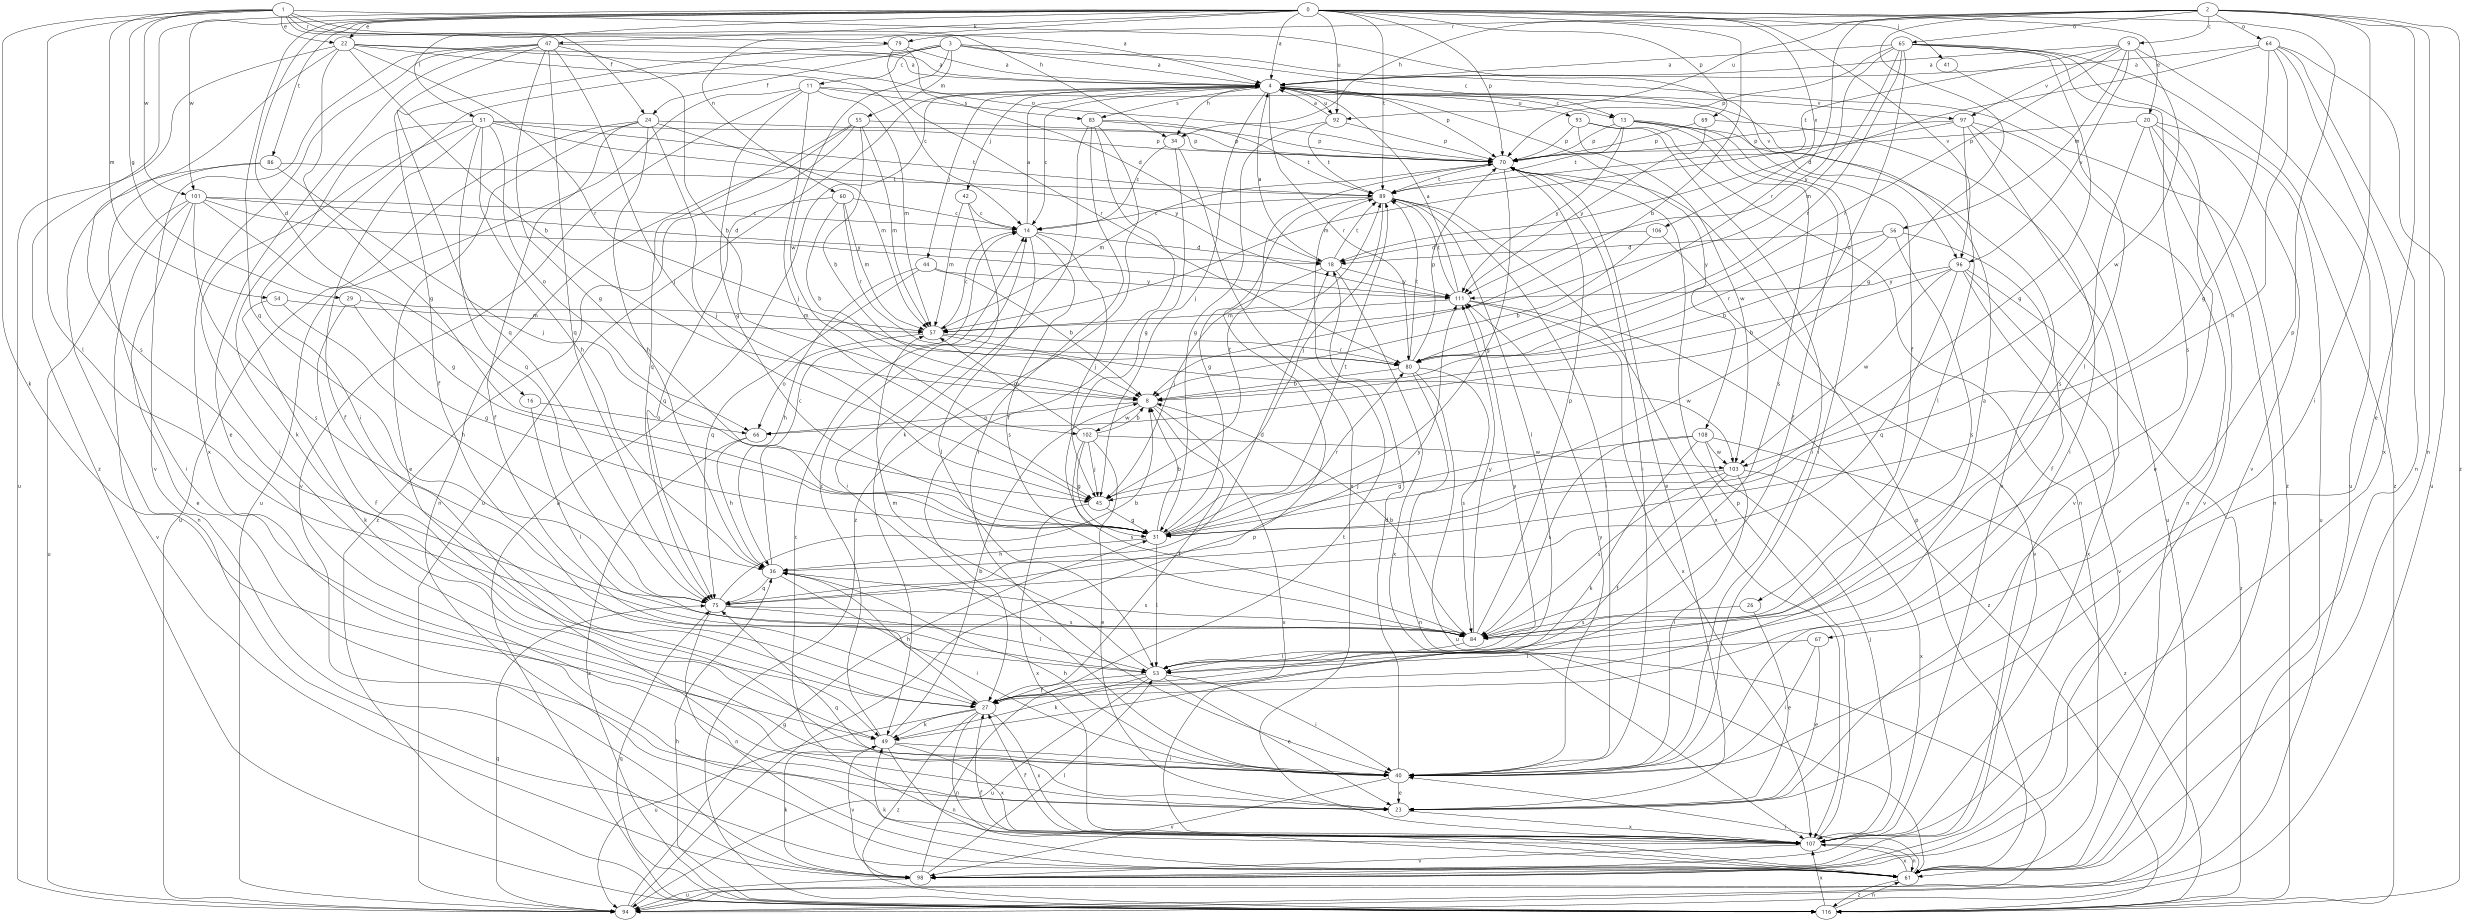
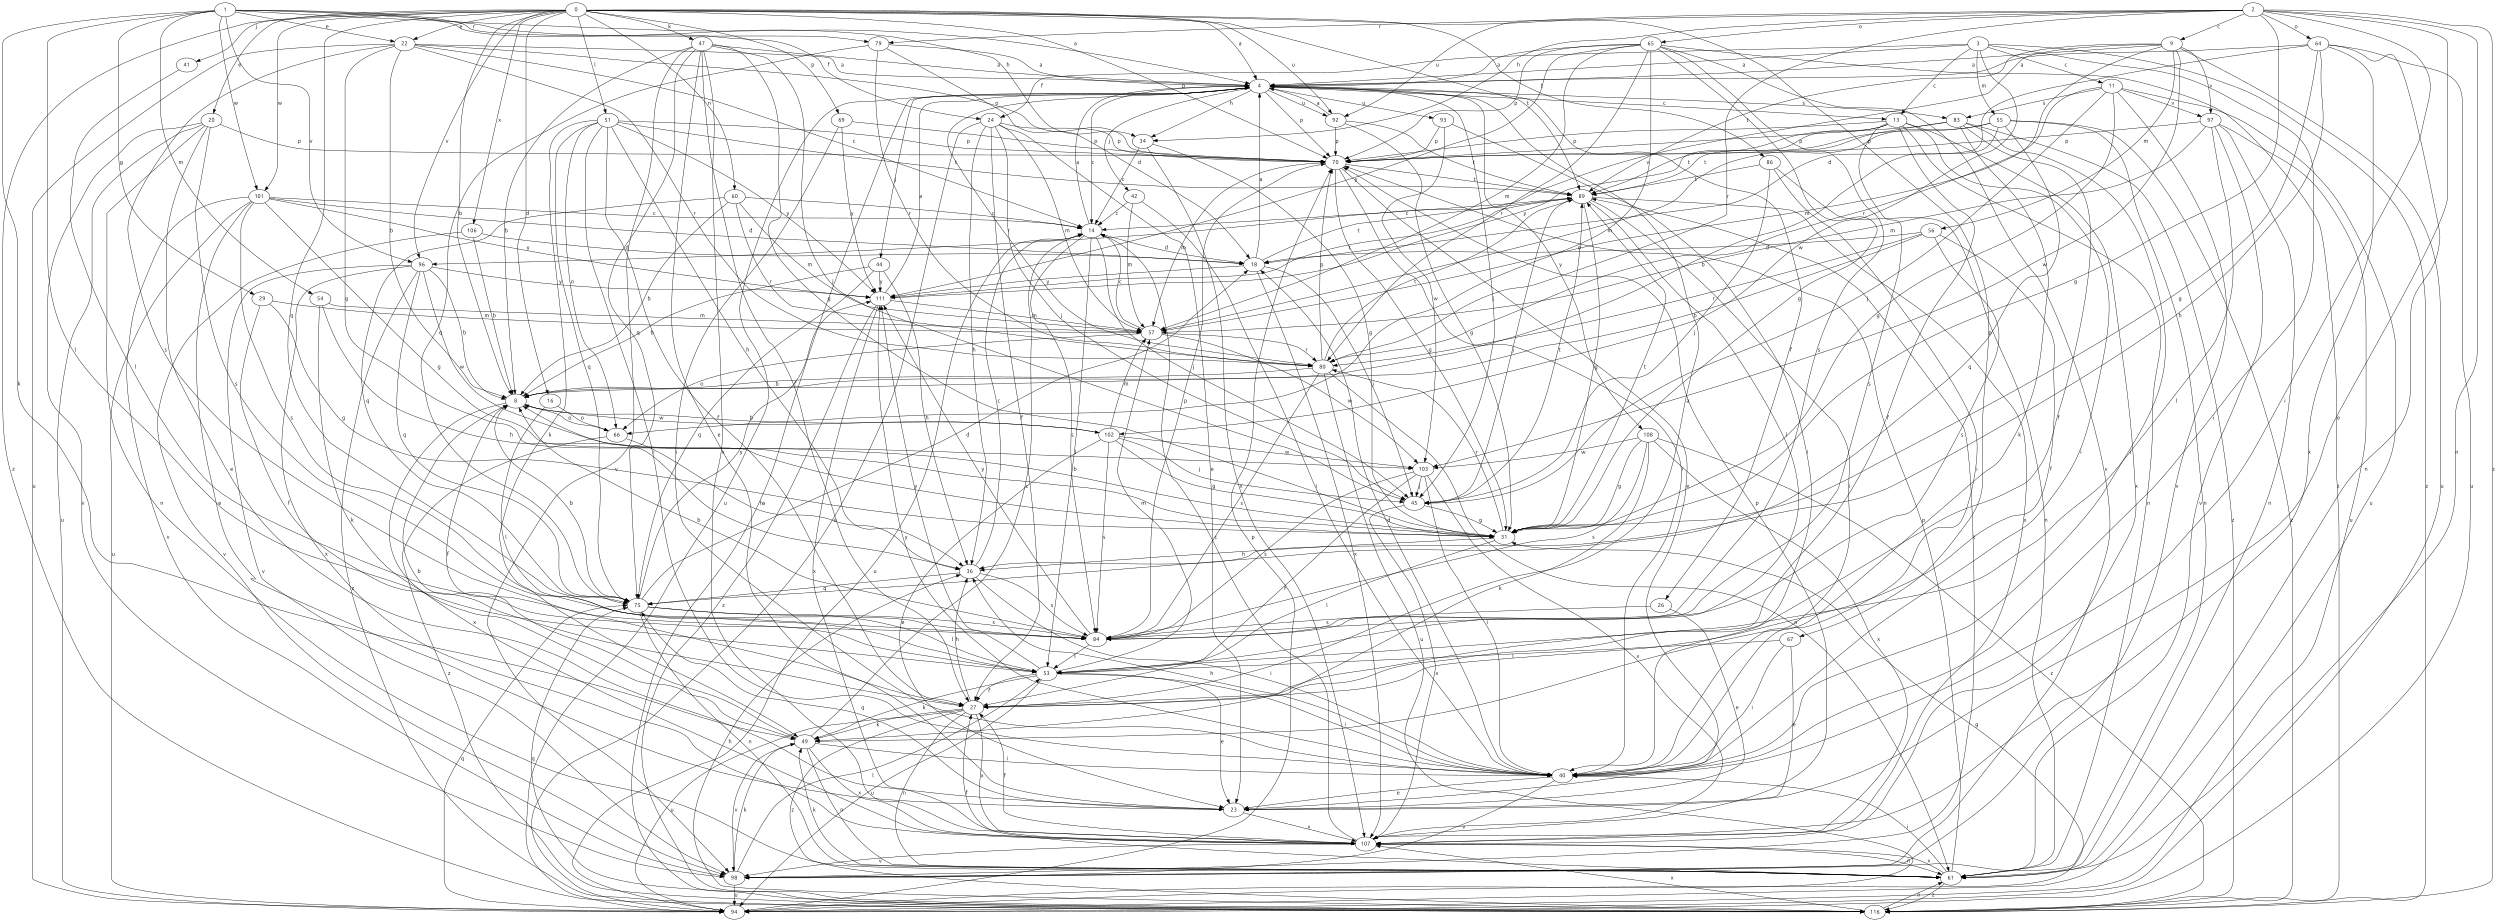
(2012, 425) -> (2149, 477)
none -> (832, 609)
(1871, 640) -> (1879, 640)
